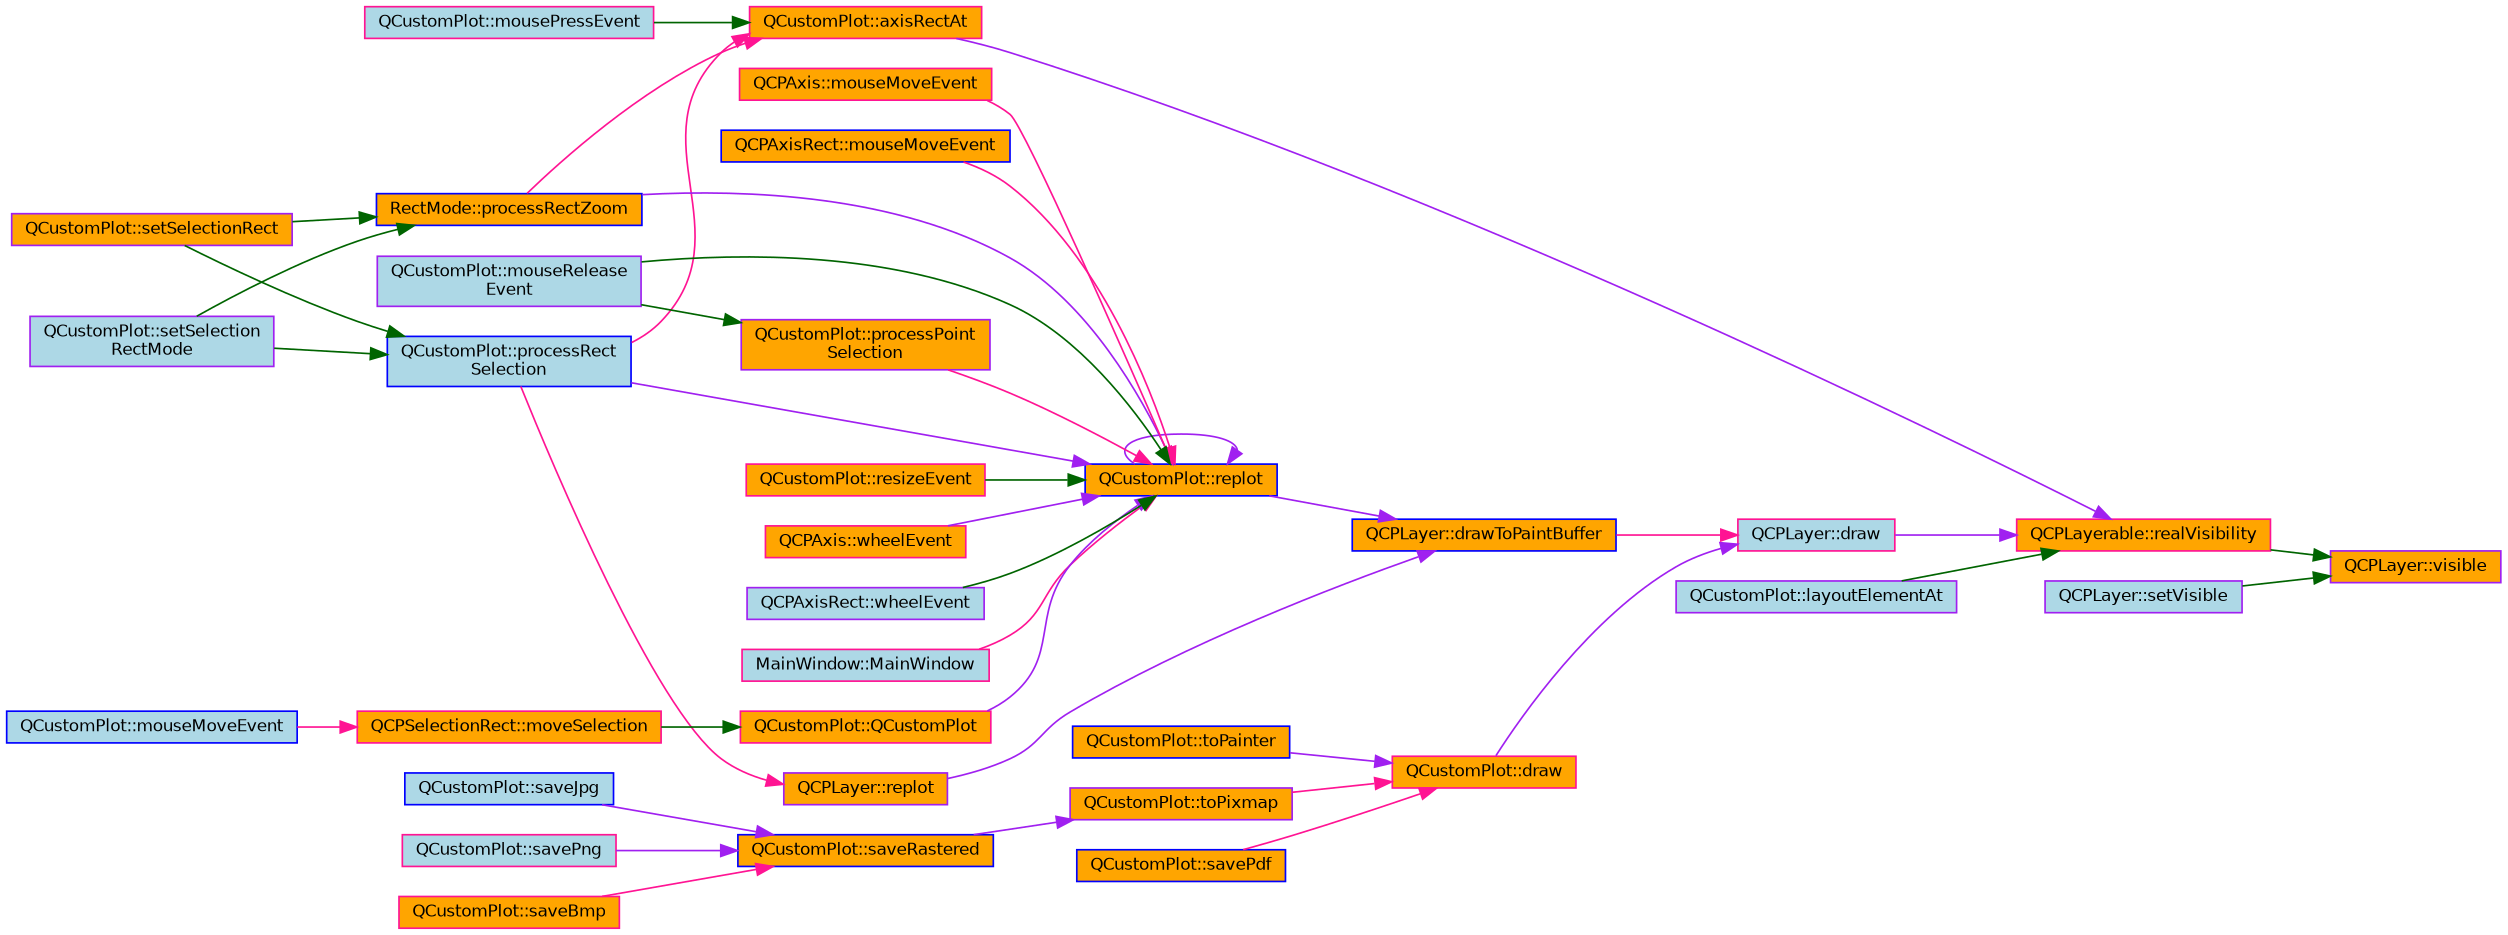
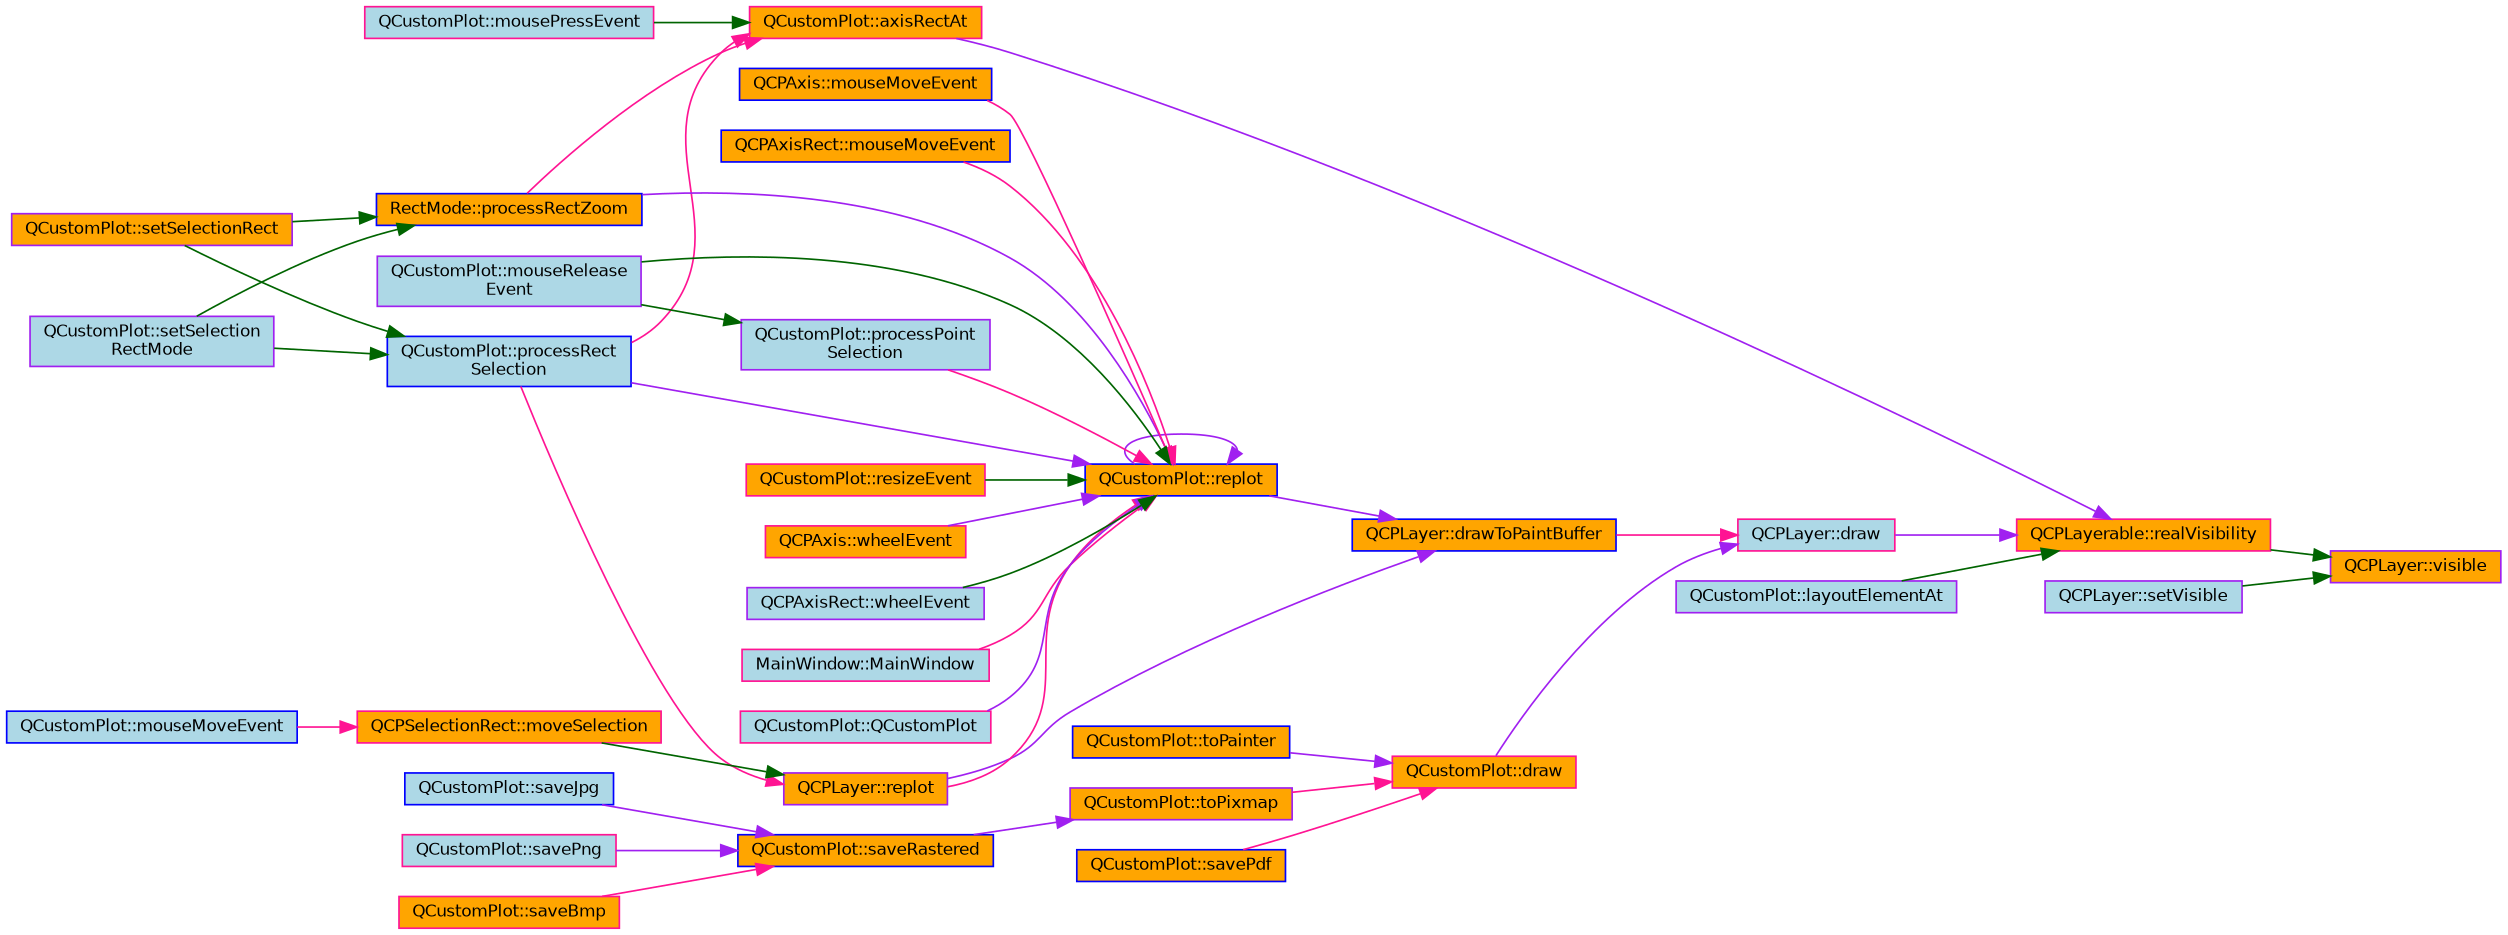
(866, 84) -> (866, 84)
(866, 345) -> (866, 345)
none -> (1046, 673)
(705, 727) -> (684, 757)
(866, 727) -> (866, 727)
